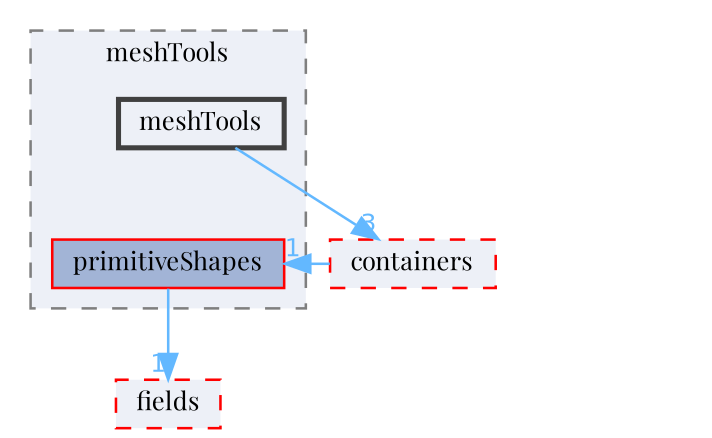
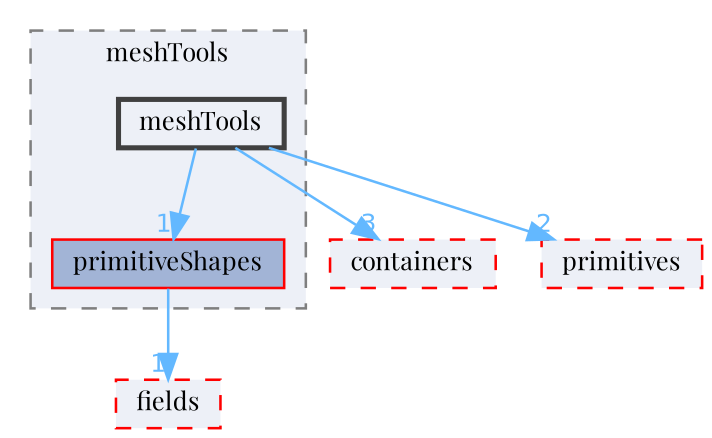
(321, 264) -> (188, 181)
none -> (622, 264)
